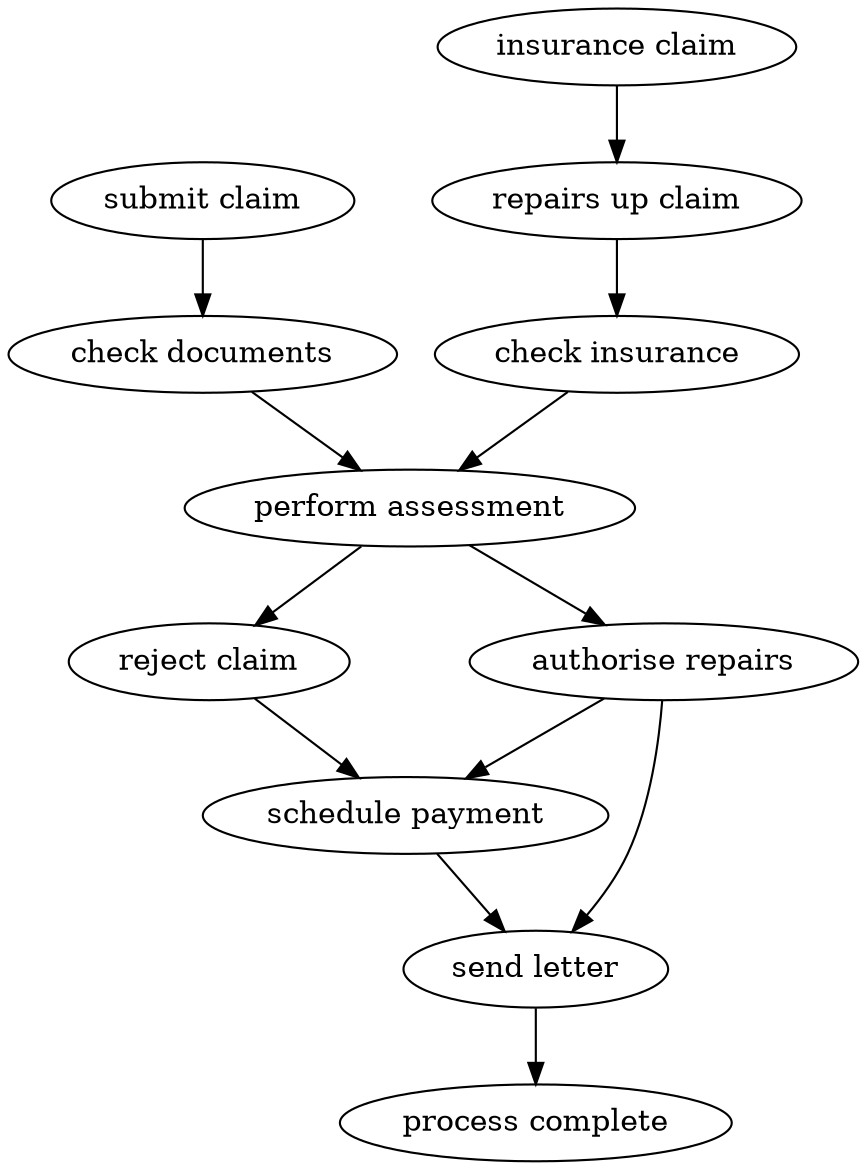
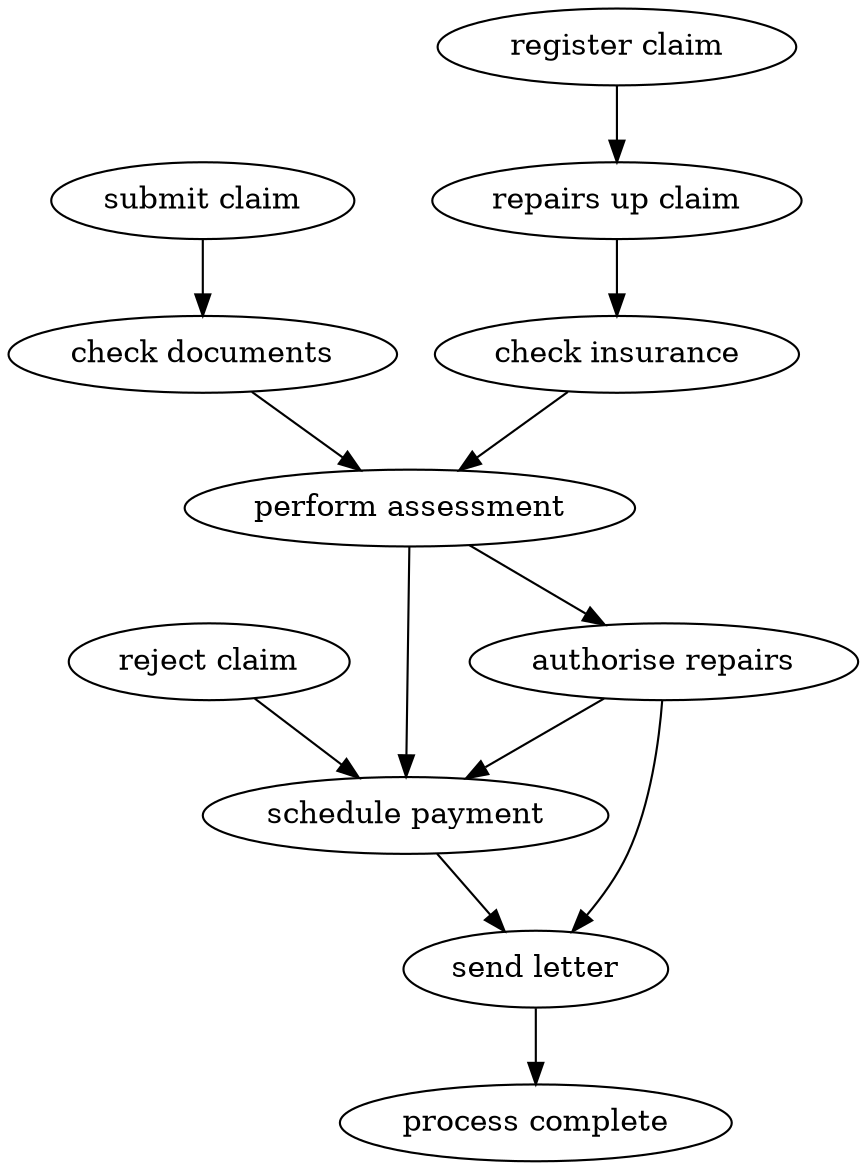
(617, 47) -> (617, 47)
(317, 579) -> (408, 651)
